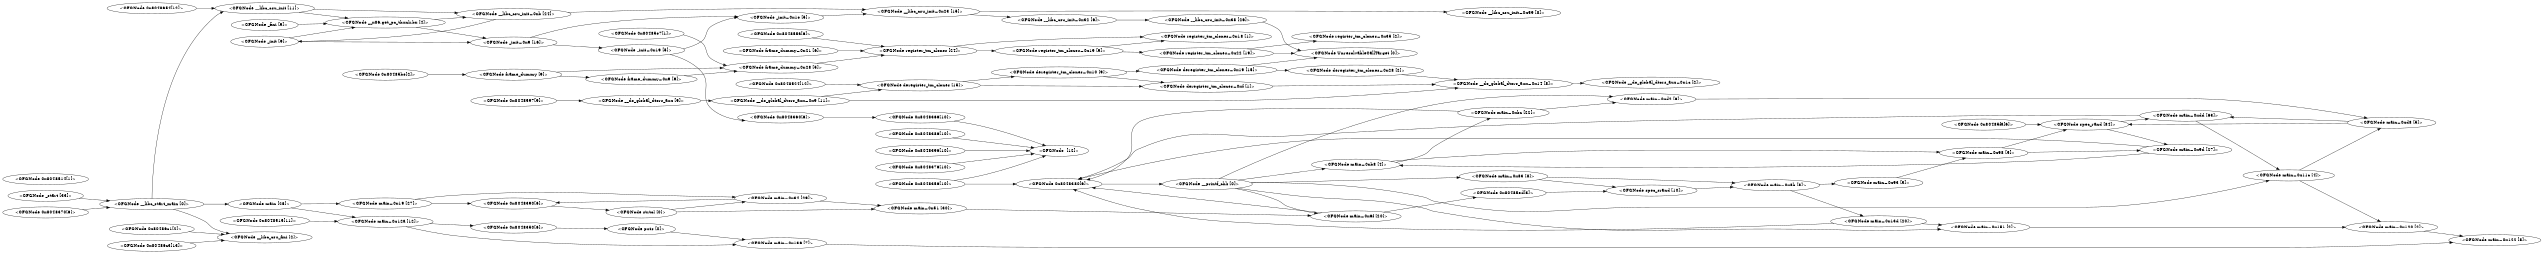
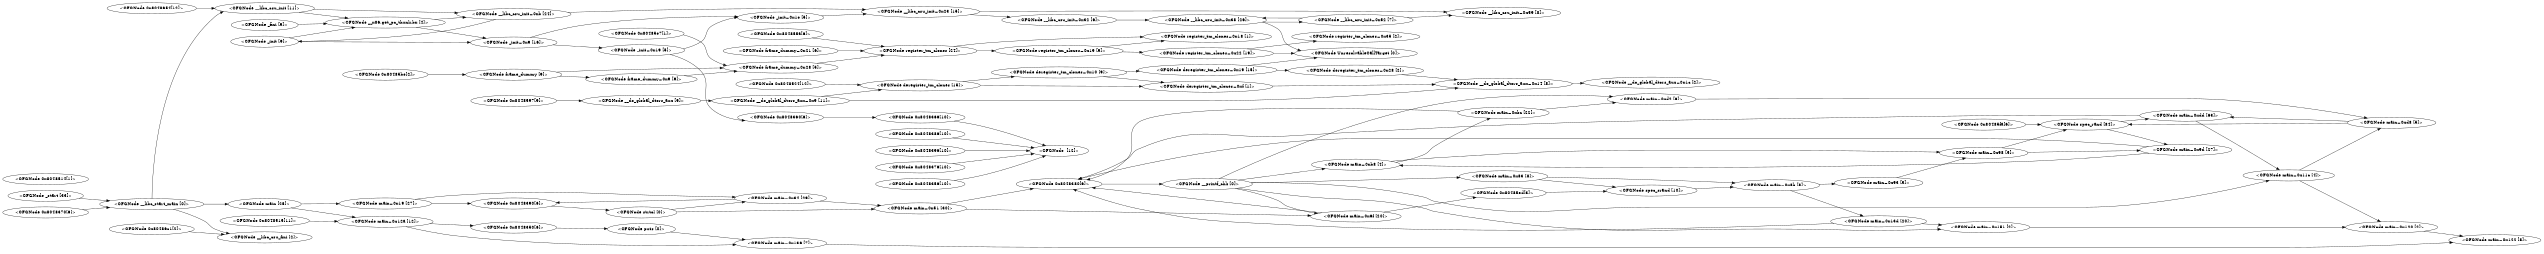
none -> (1356, 20)
(989, 184) -> (988, 196)
(152, 246) -> none
